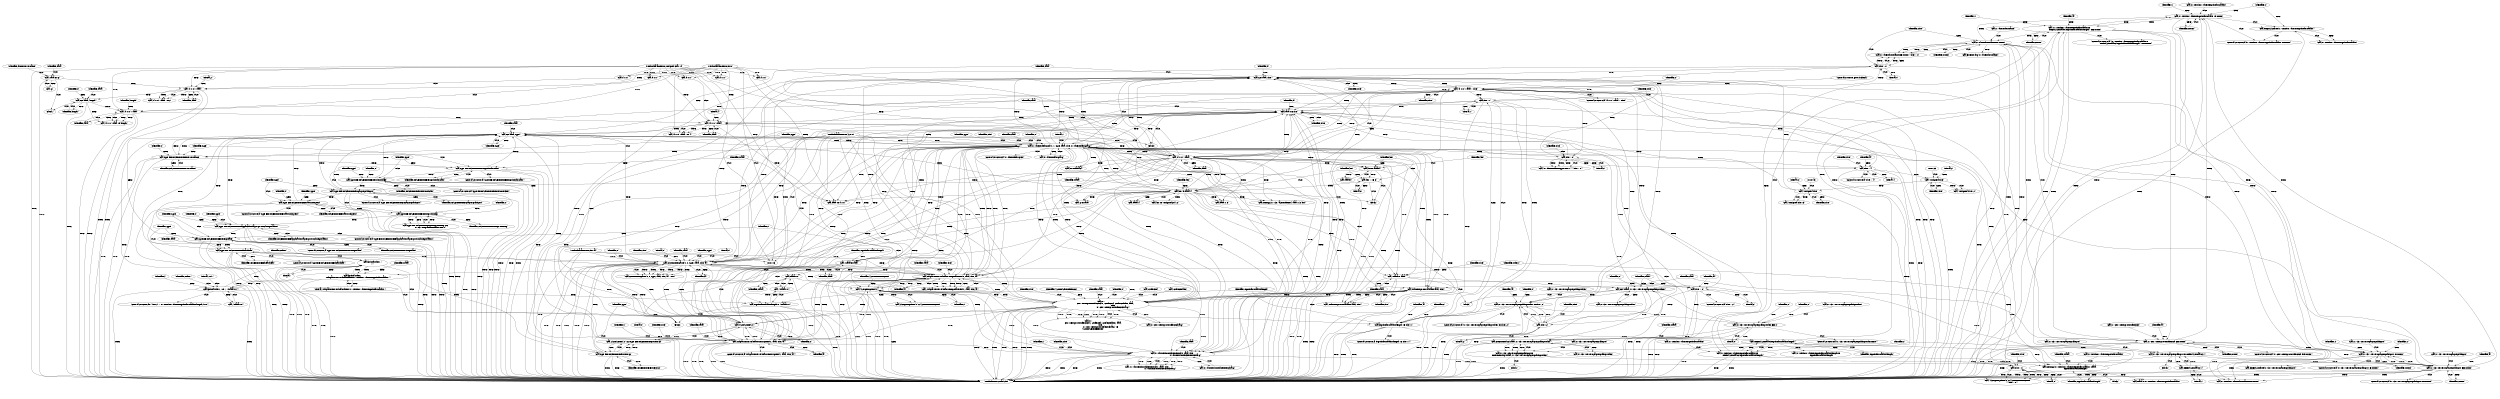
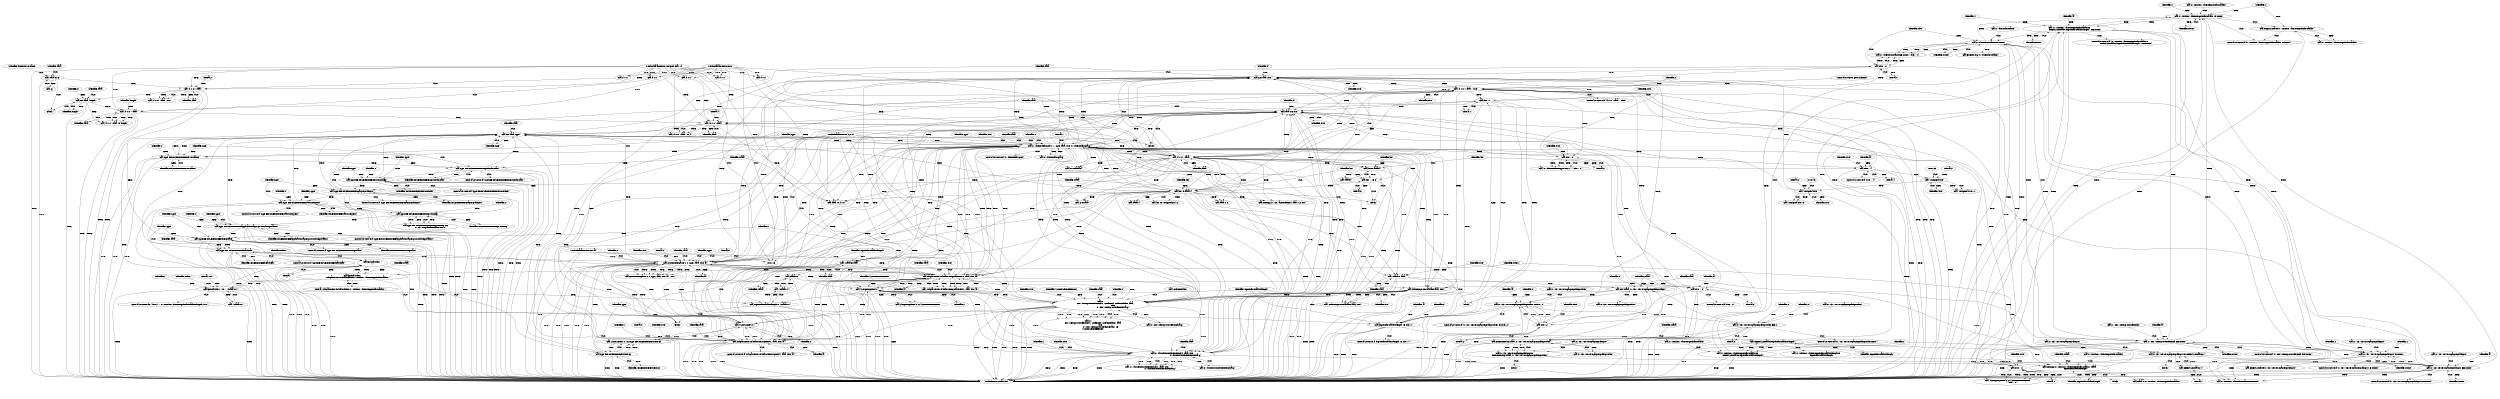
(276, 139) -> none
(1629, 177) -> (1456, 191)
(1151, 289) -> none
(457, 295) -> (457, 295)
